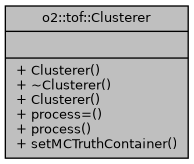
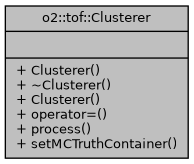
(59, 115) -> (62, 115)
